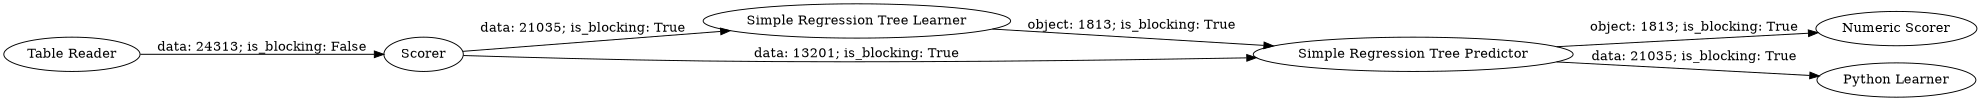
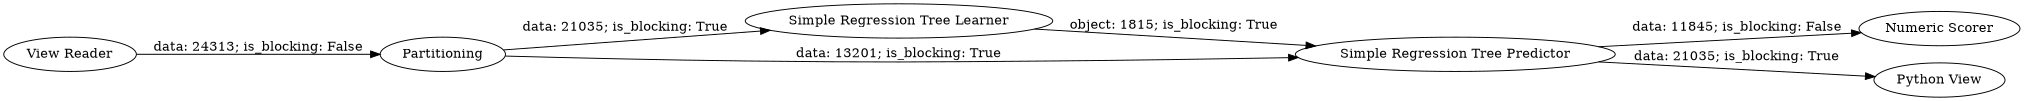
(1132, 25) -> (1174, 25)
(1694, 27) -> (1737, 27)
(72, 54) -> (70, 54)
(424, 54) -> (443, 54)
(1896, 80) -> (1939, 80)
